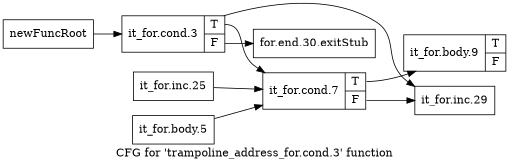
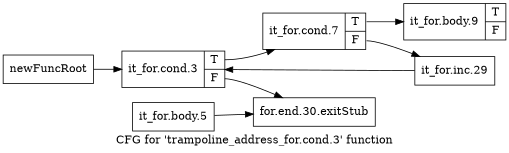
(336, 6) -> (324, 70)
(173, 86) -> none
(235, 113) -> (230, 115)
